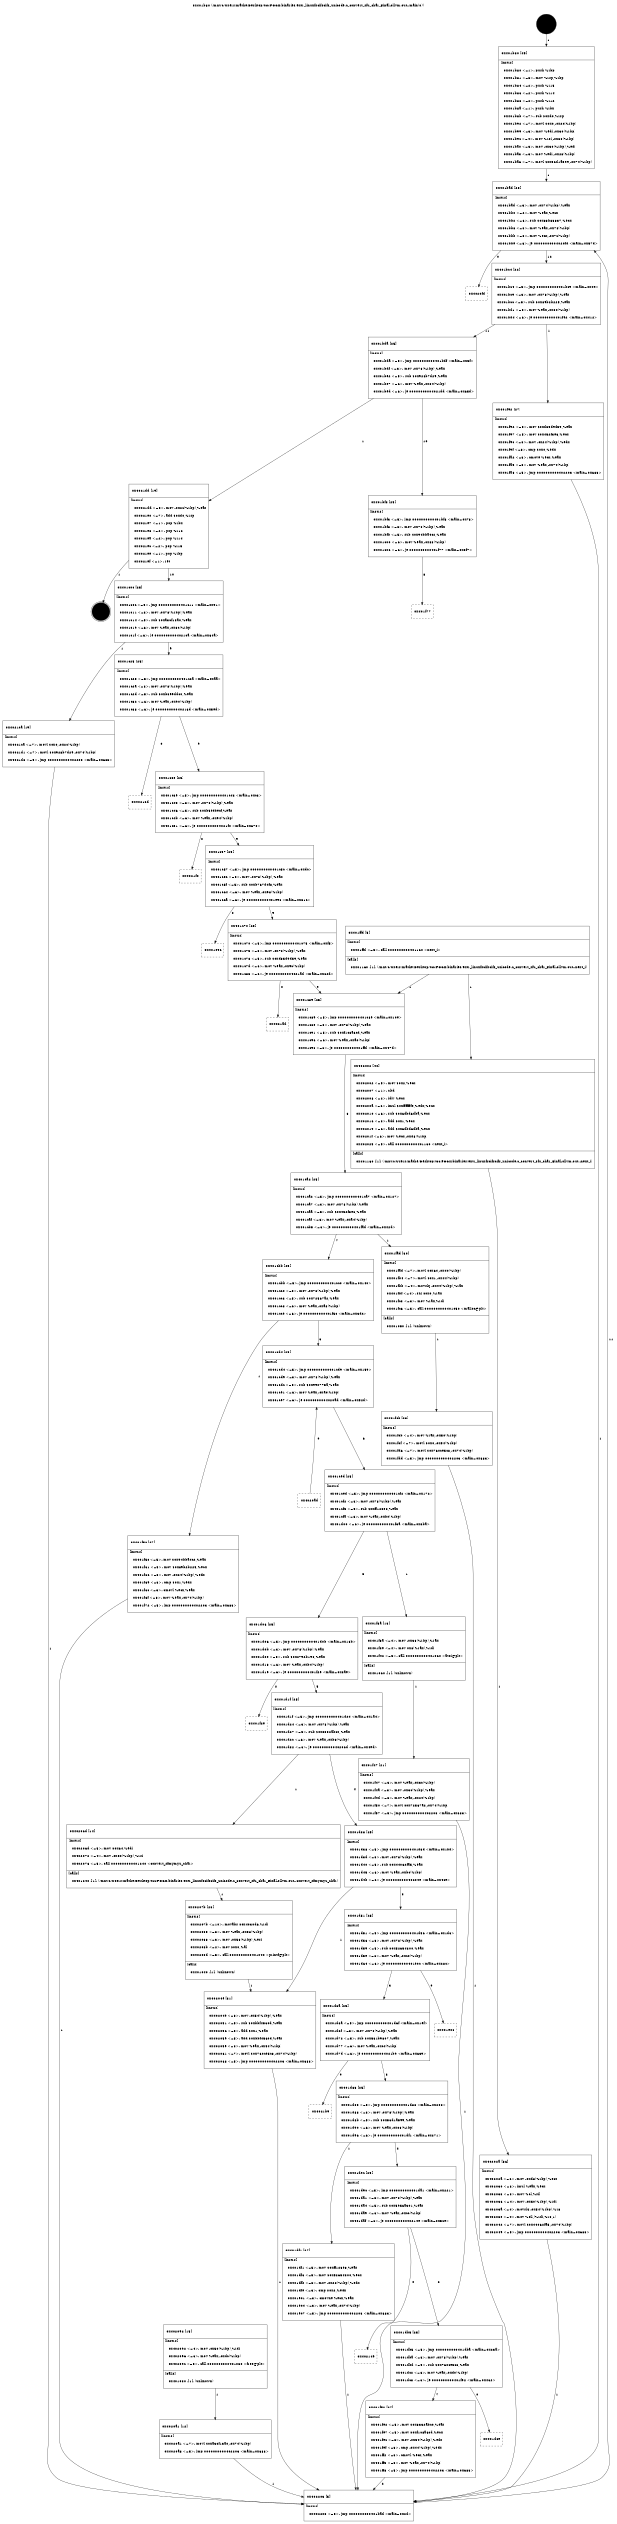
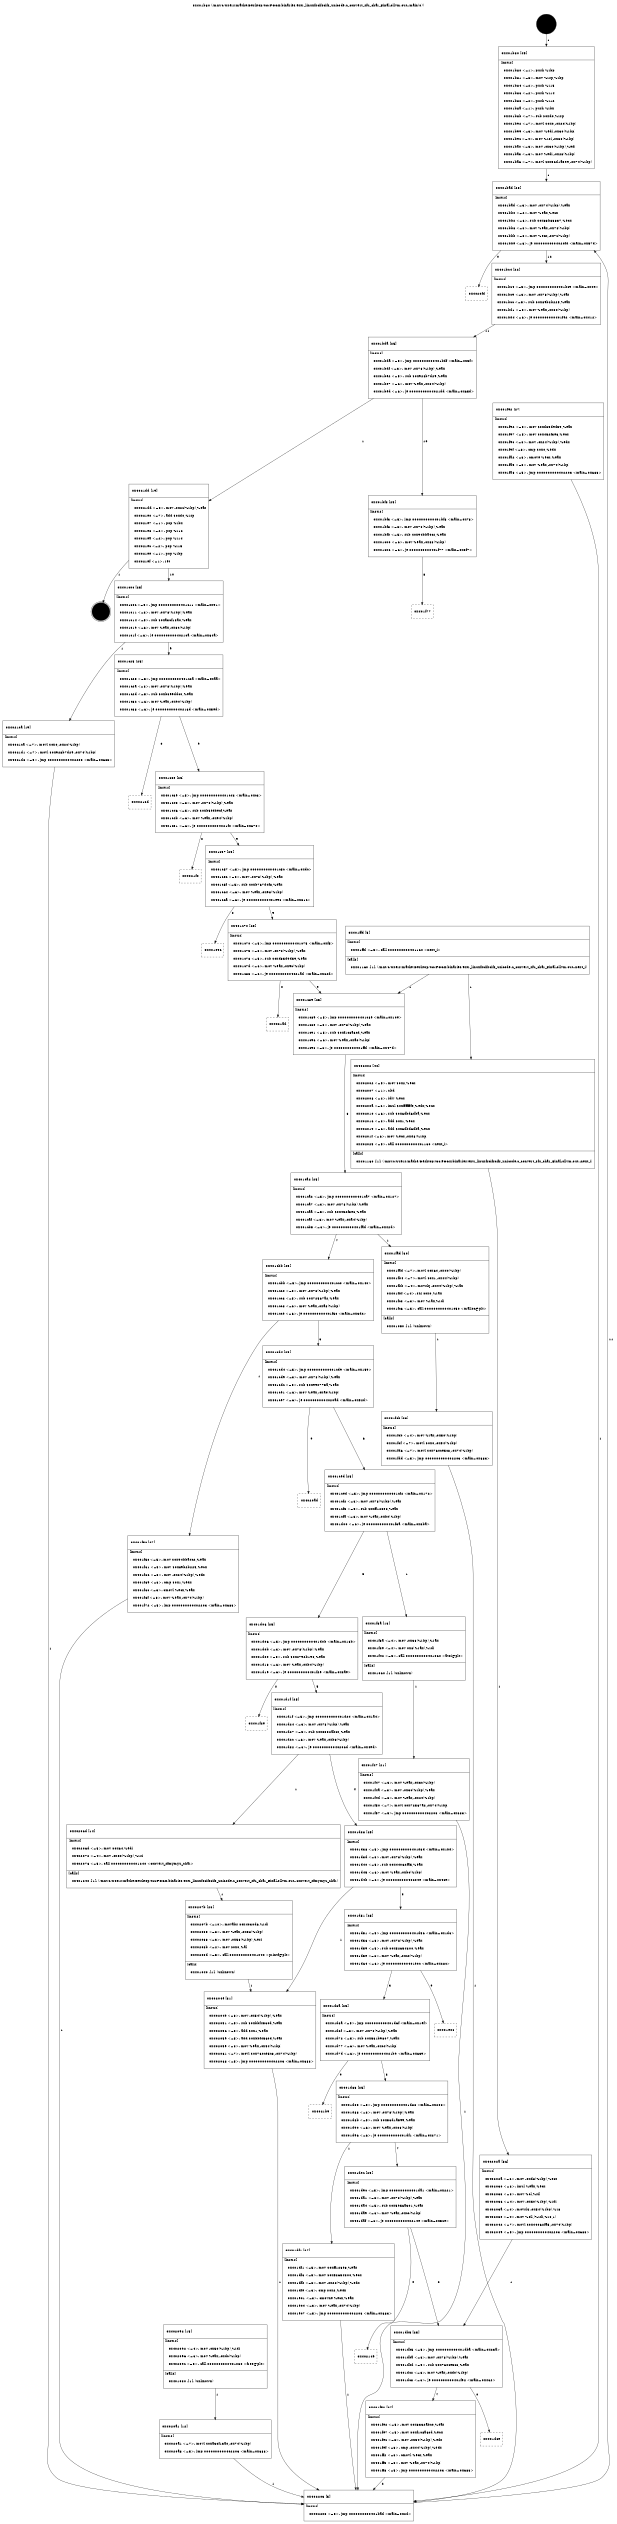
(547, 362) -> none
(314, 1452) -> (307, 1449)
(397, 2149) -> (397, 2149)
(550, 2416) -> (490, 2279)
